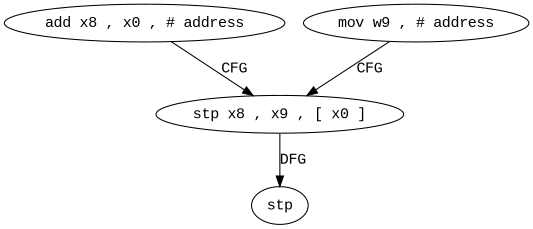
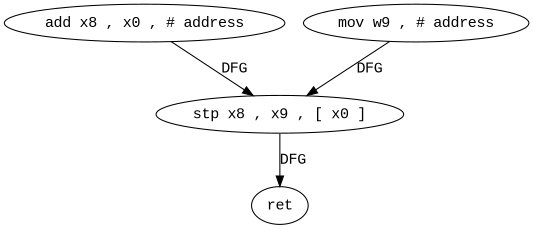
(234, 69) -> (234, 69)
(370, 69) -> (370, 69)
(280, 206) -> (280, 206)
